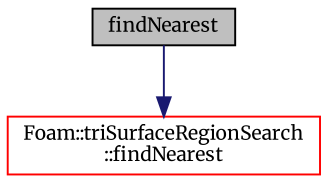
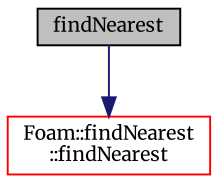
(164, 146) -> (109, 146)
